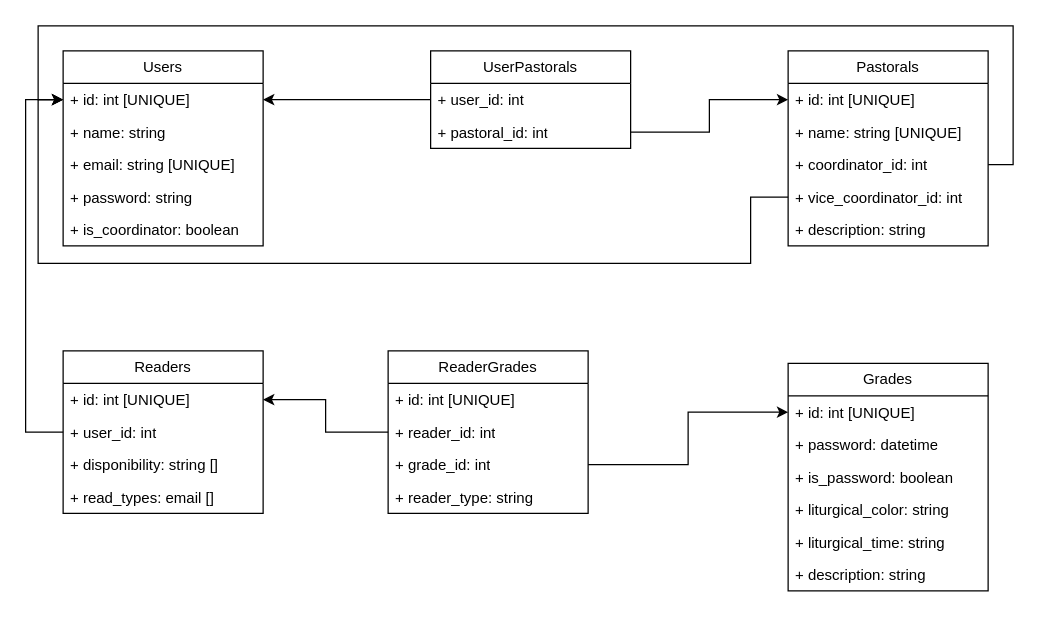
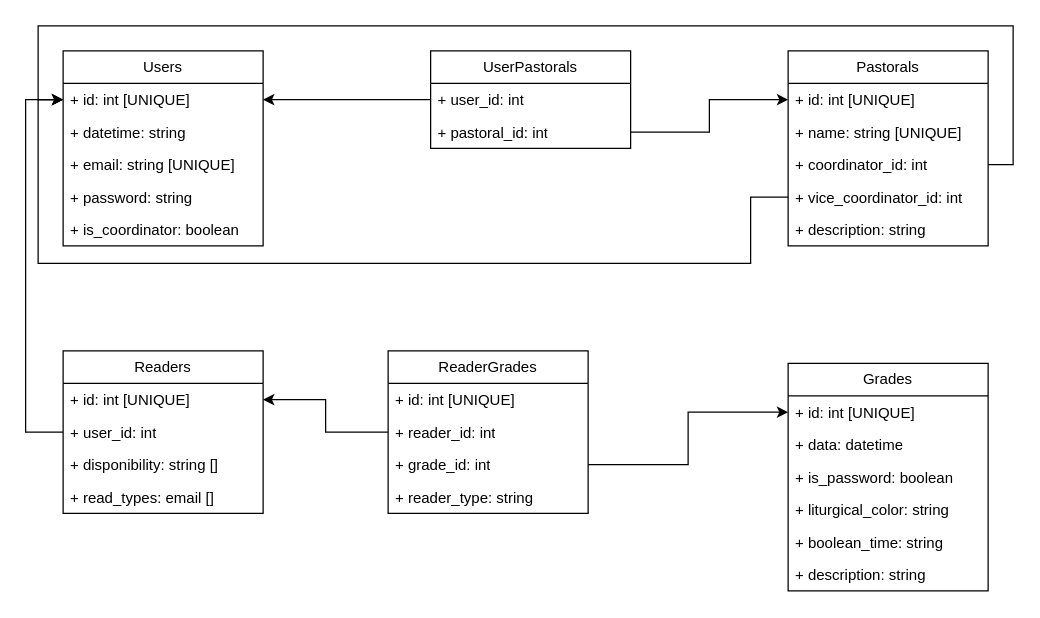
(122, 133) -> (136, 133)
(872, 446) -> (855, 446)
(883, 543) -> (876, 543)
